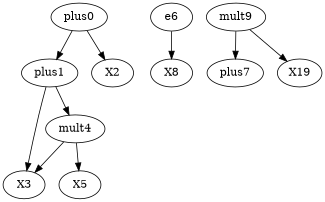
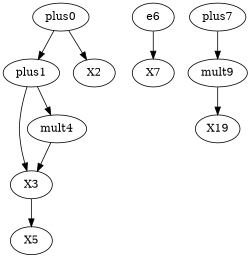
(236, 41) -> (218, 41)
(172, 73) -> (153, 73)
(77, 153) -> (31, 209)
